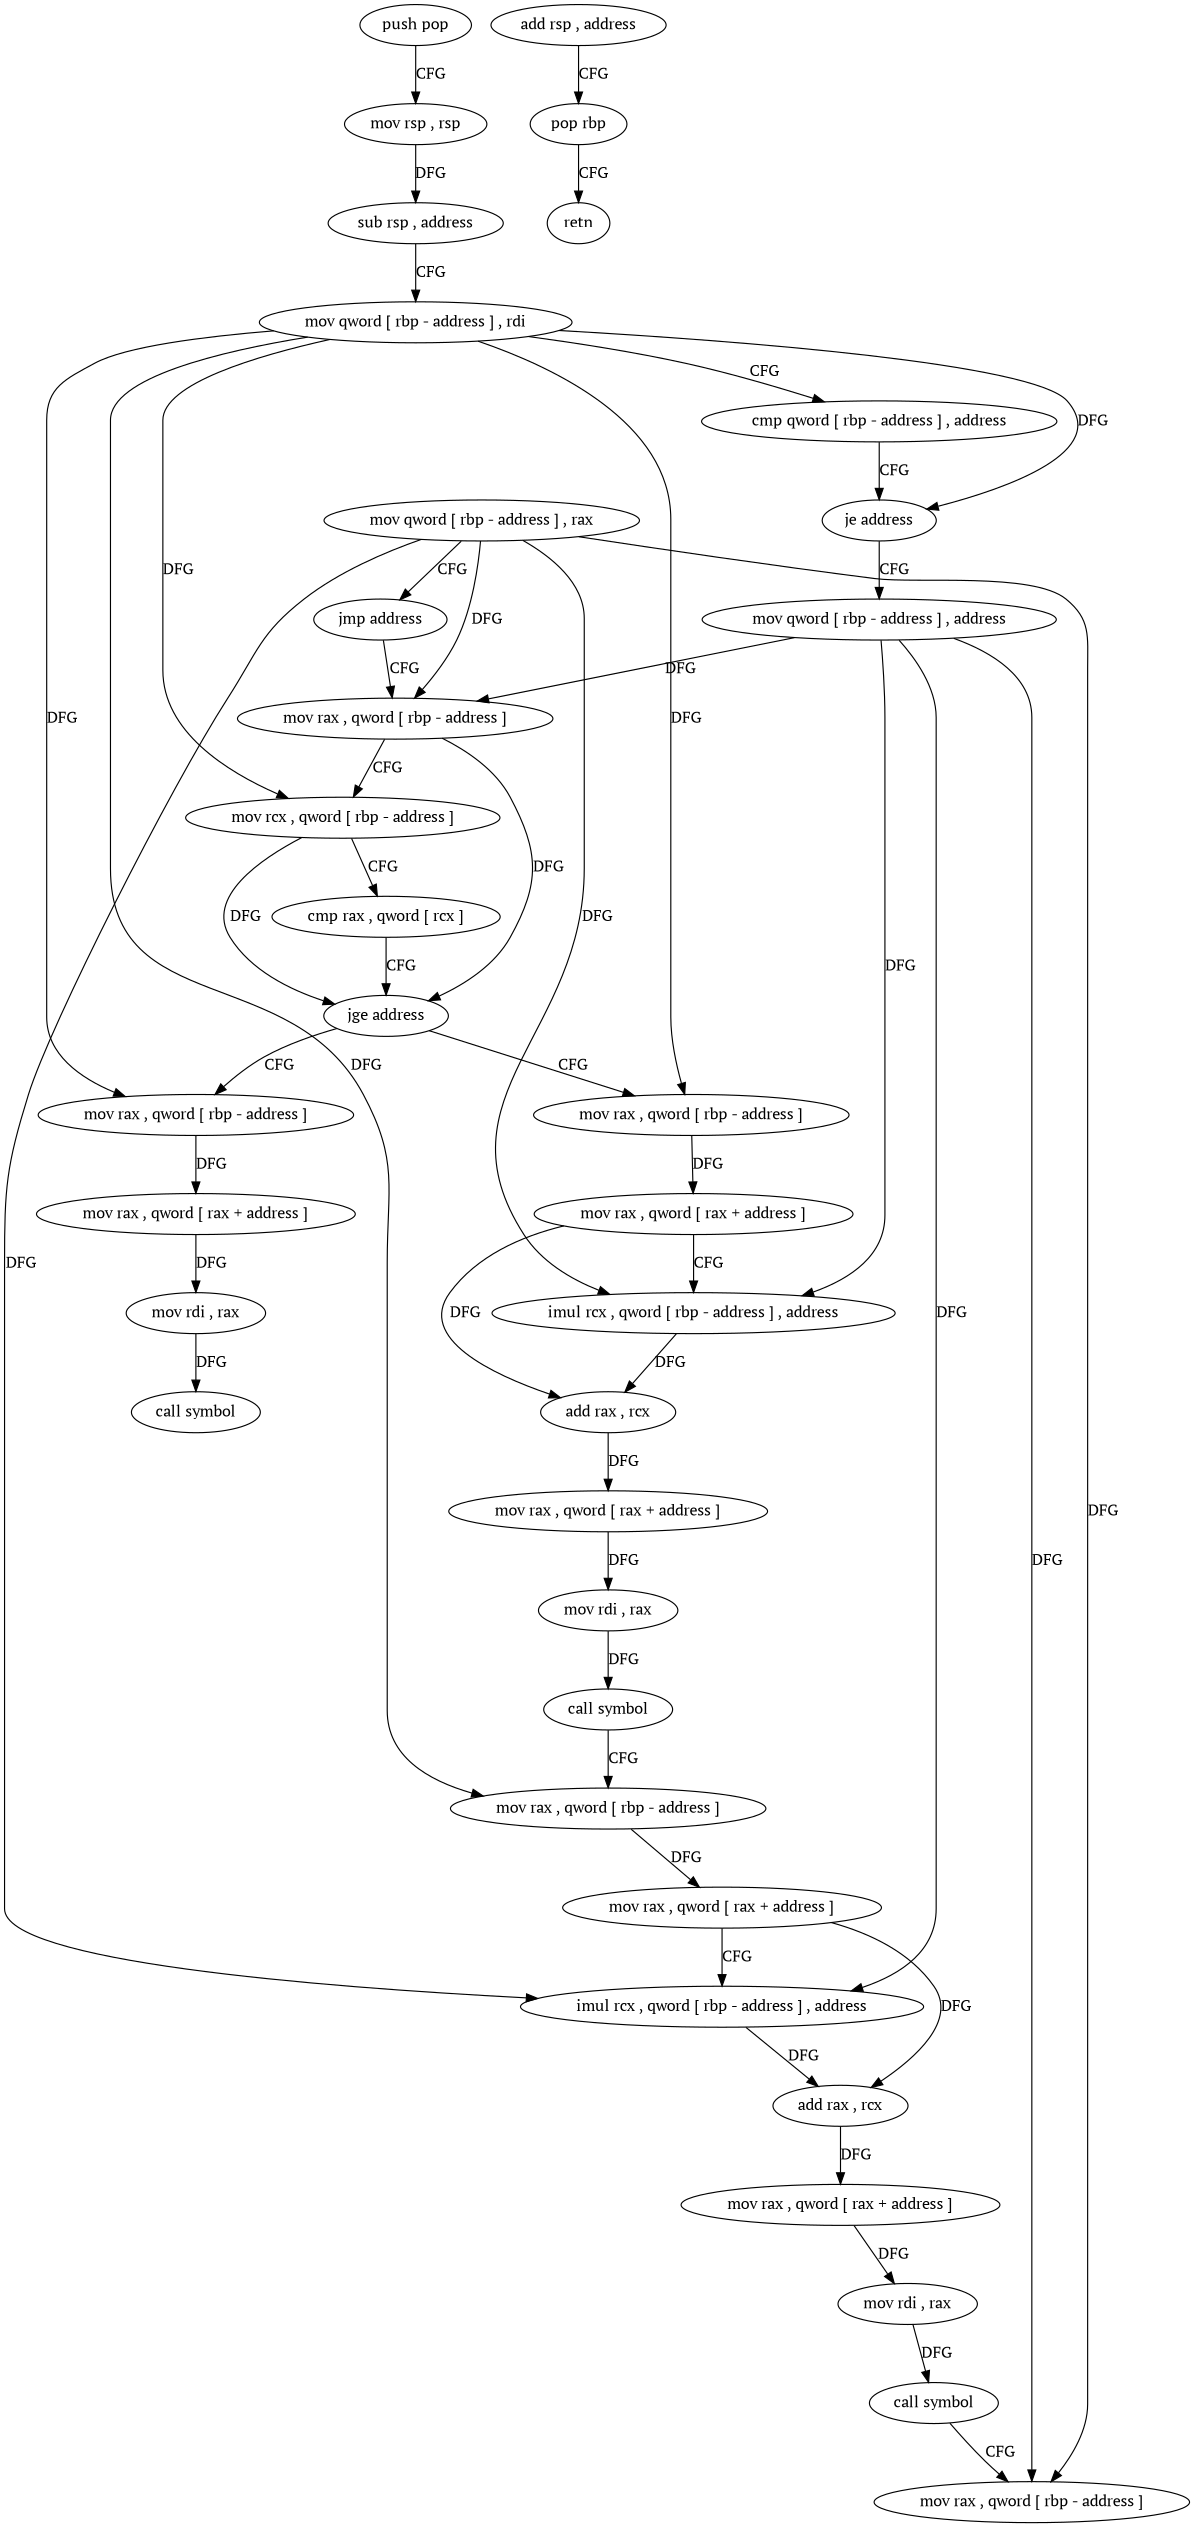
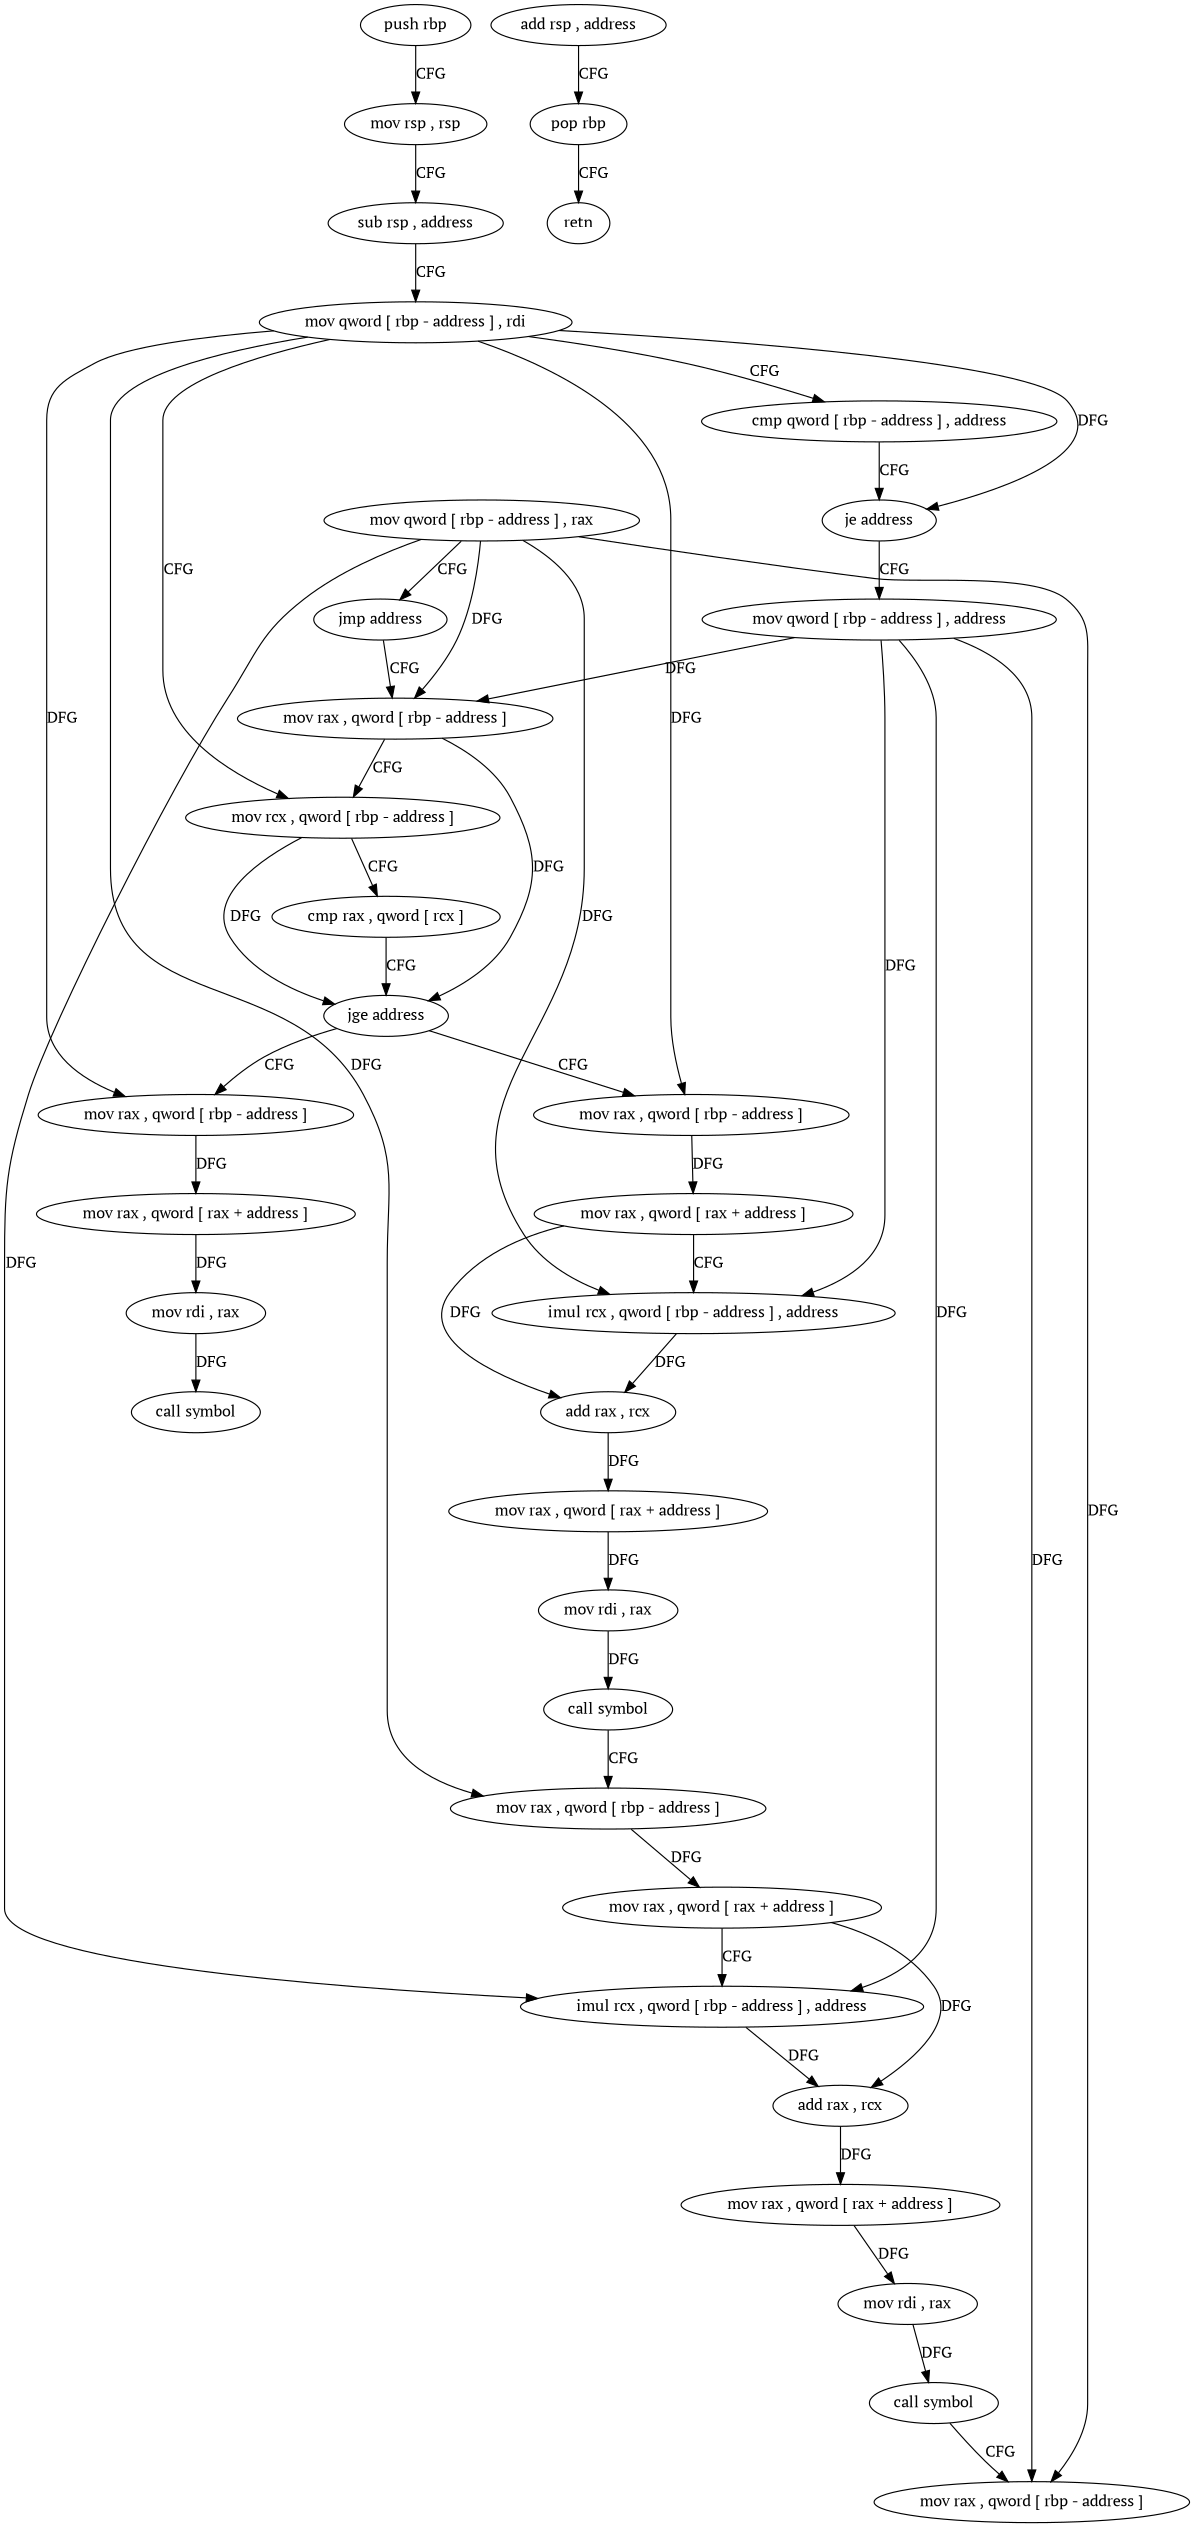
(416, 25) -> (416, 25)
(431, 174) -> (431, 174)
(179, 570) -> (179, 570)
